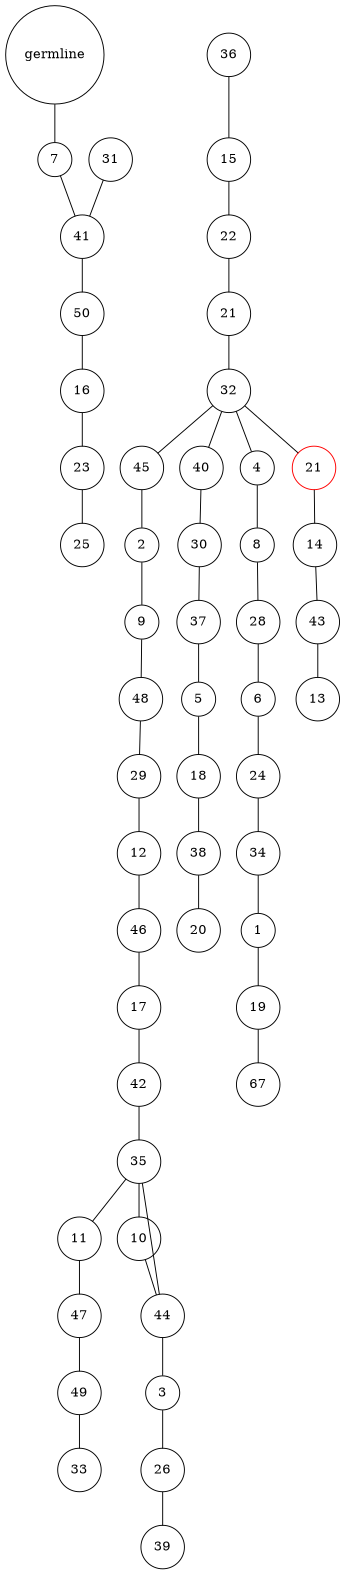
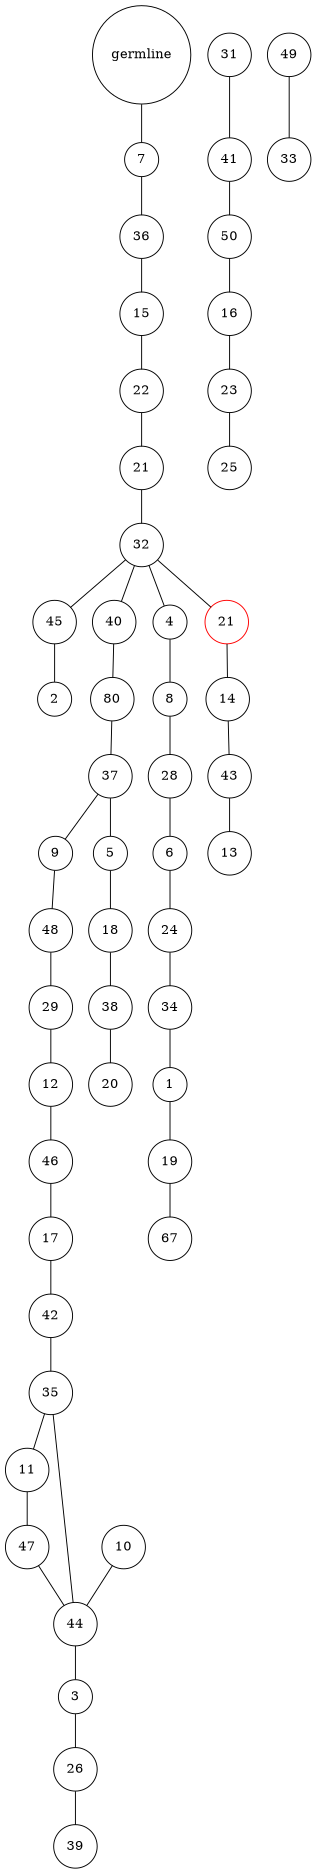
(68, 196) -> (142, 196)
(200, 545) -> (112, 699)
(142, 584) -> (82, 817)
(139, 1200) -> none
(79, 1355) -> (51, 1586)
